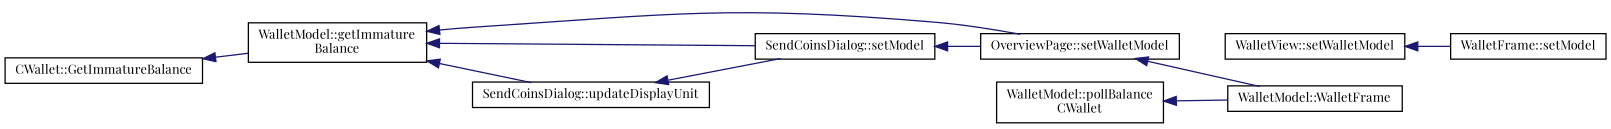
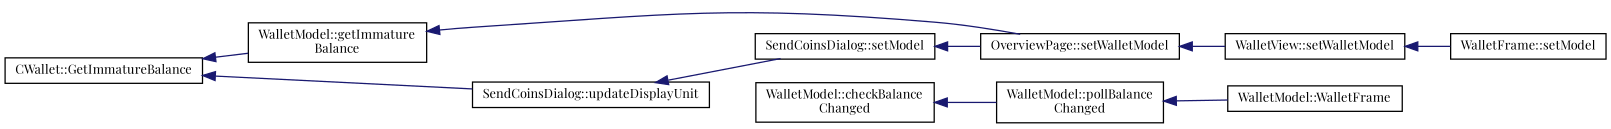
(598, 45) -> none
(485, 73) -> (344, 83)
(1204, 74) -> (1209, 46)
none -> (845, 102)
(1080, 102) -> (1080, 102)
